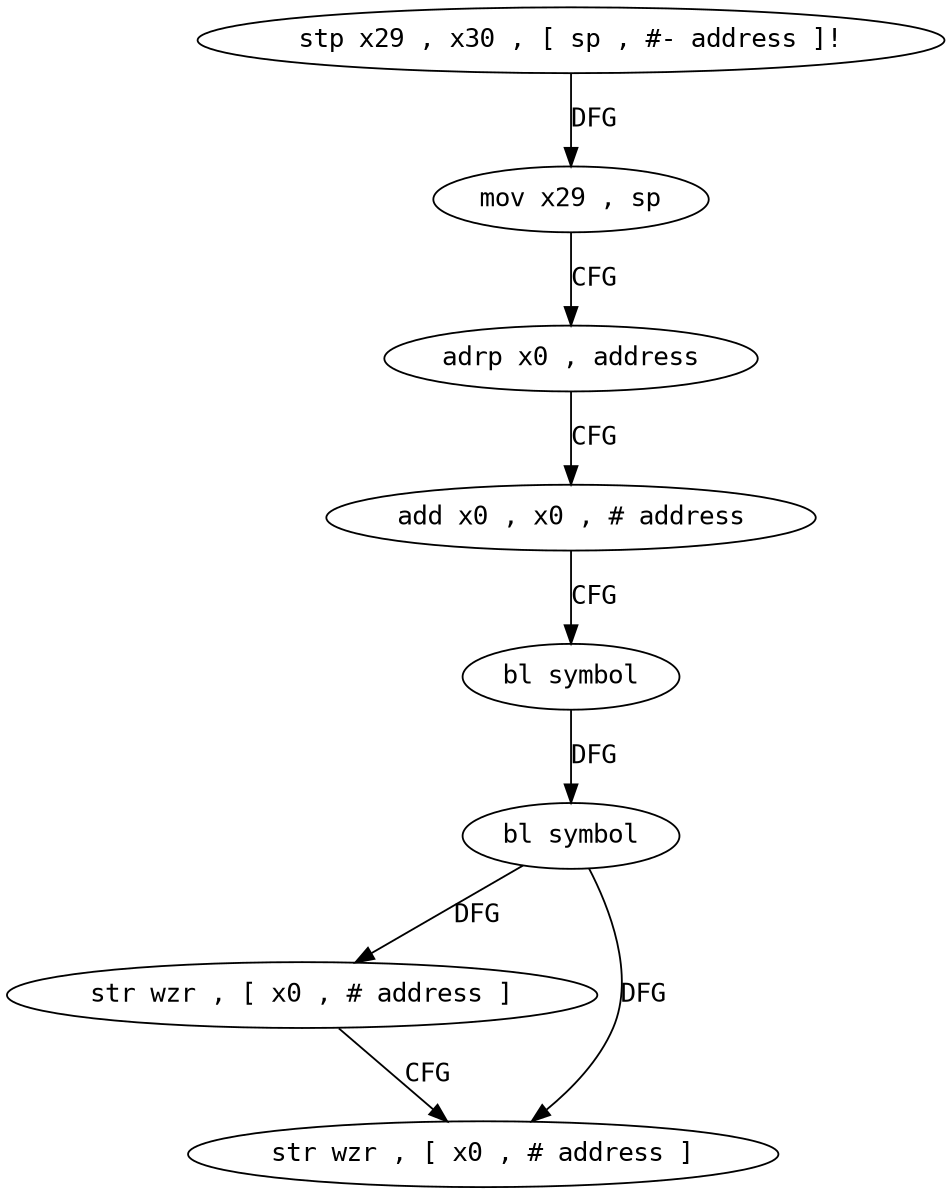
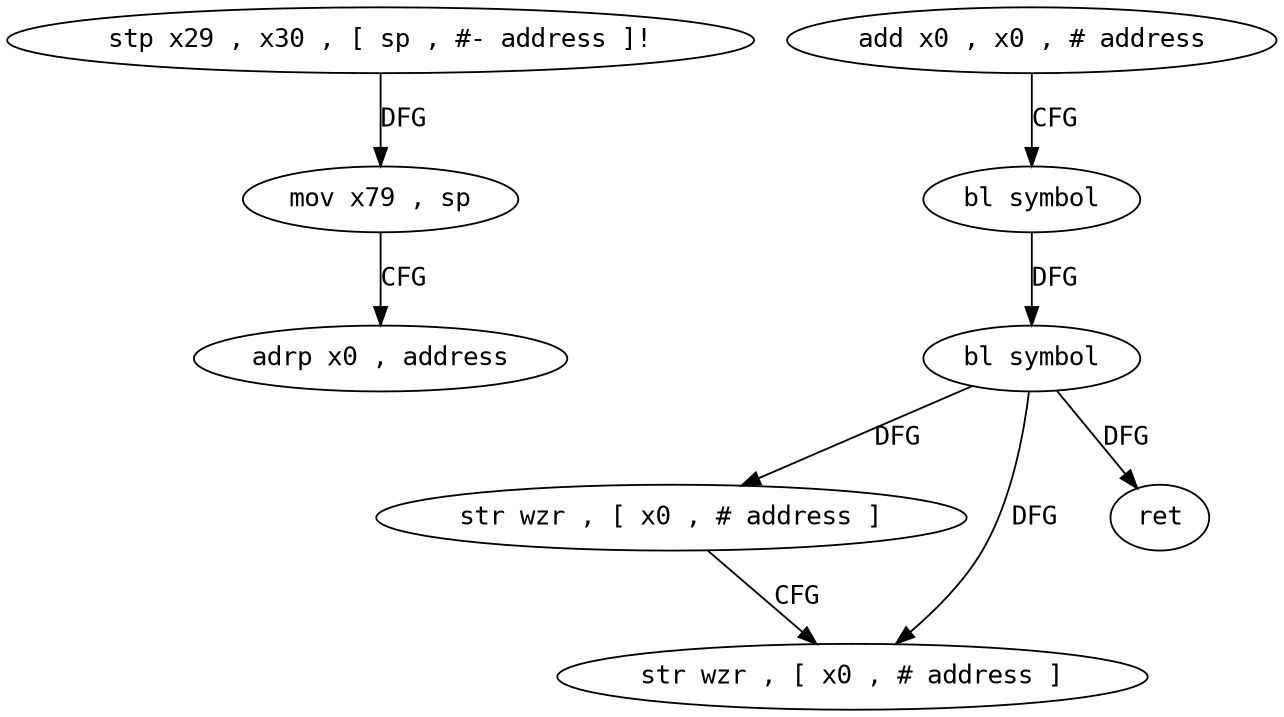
(571, 199) -> (381, 199)
(571, 429) -> none
none -> (1160, 518)
